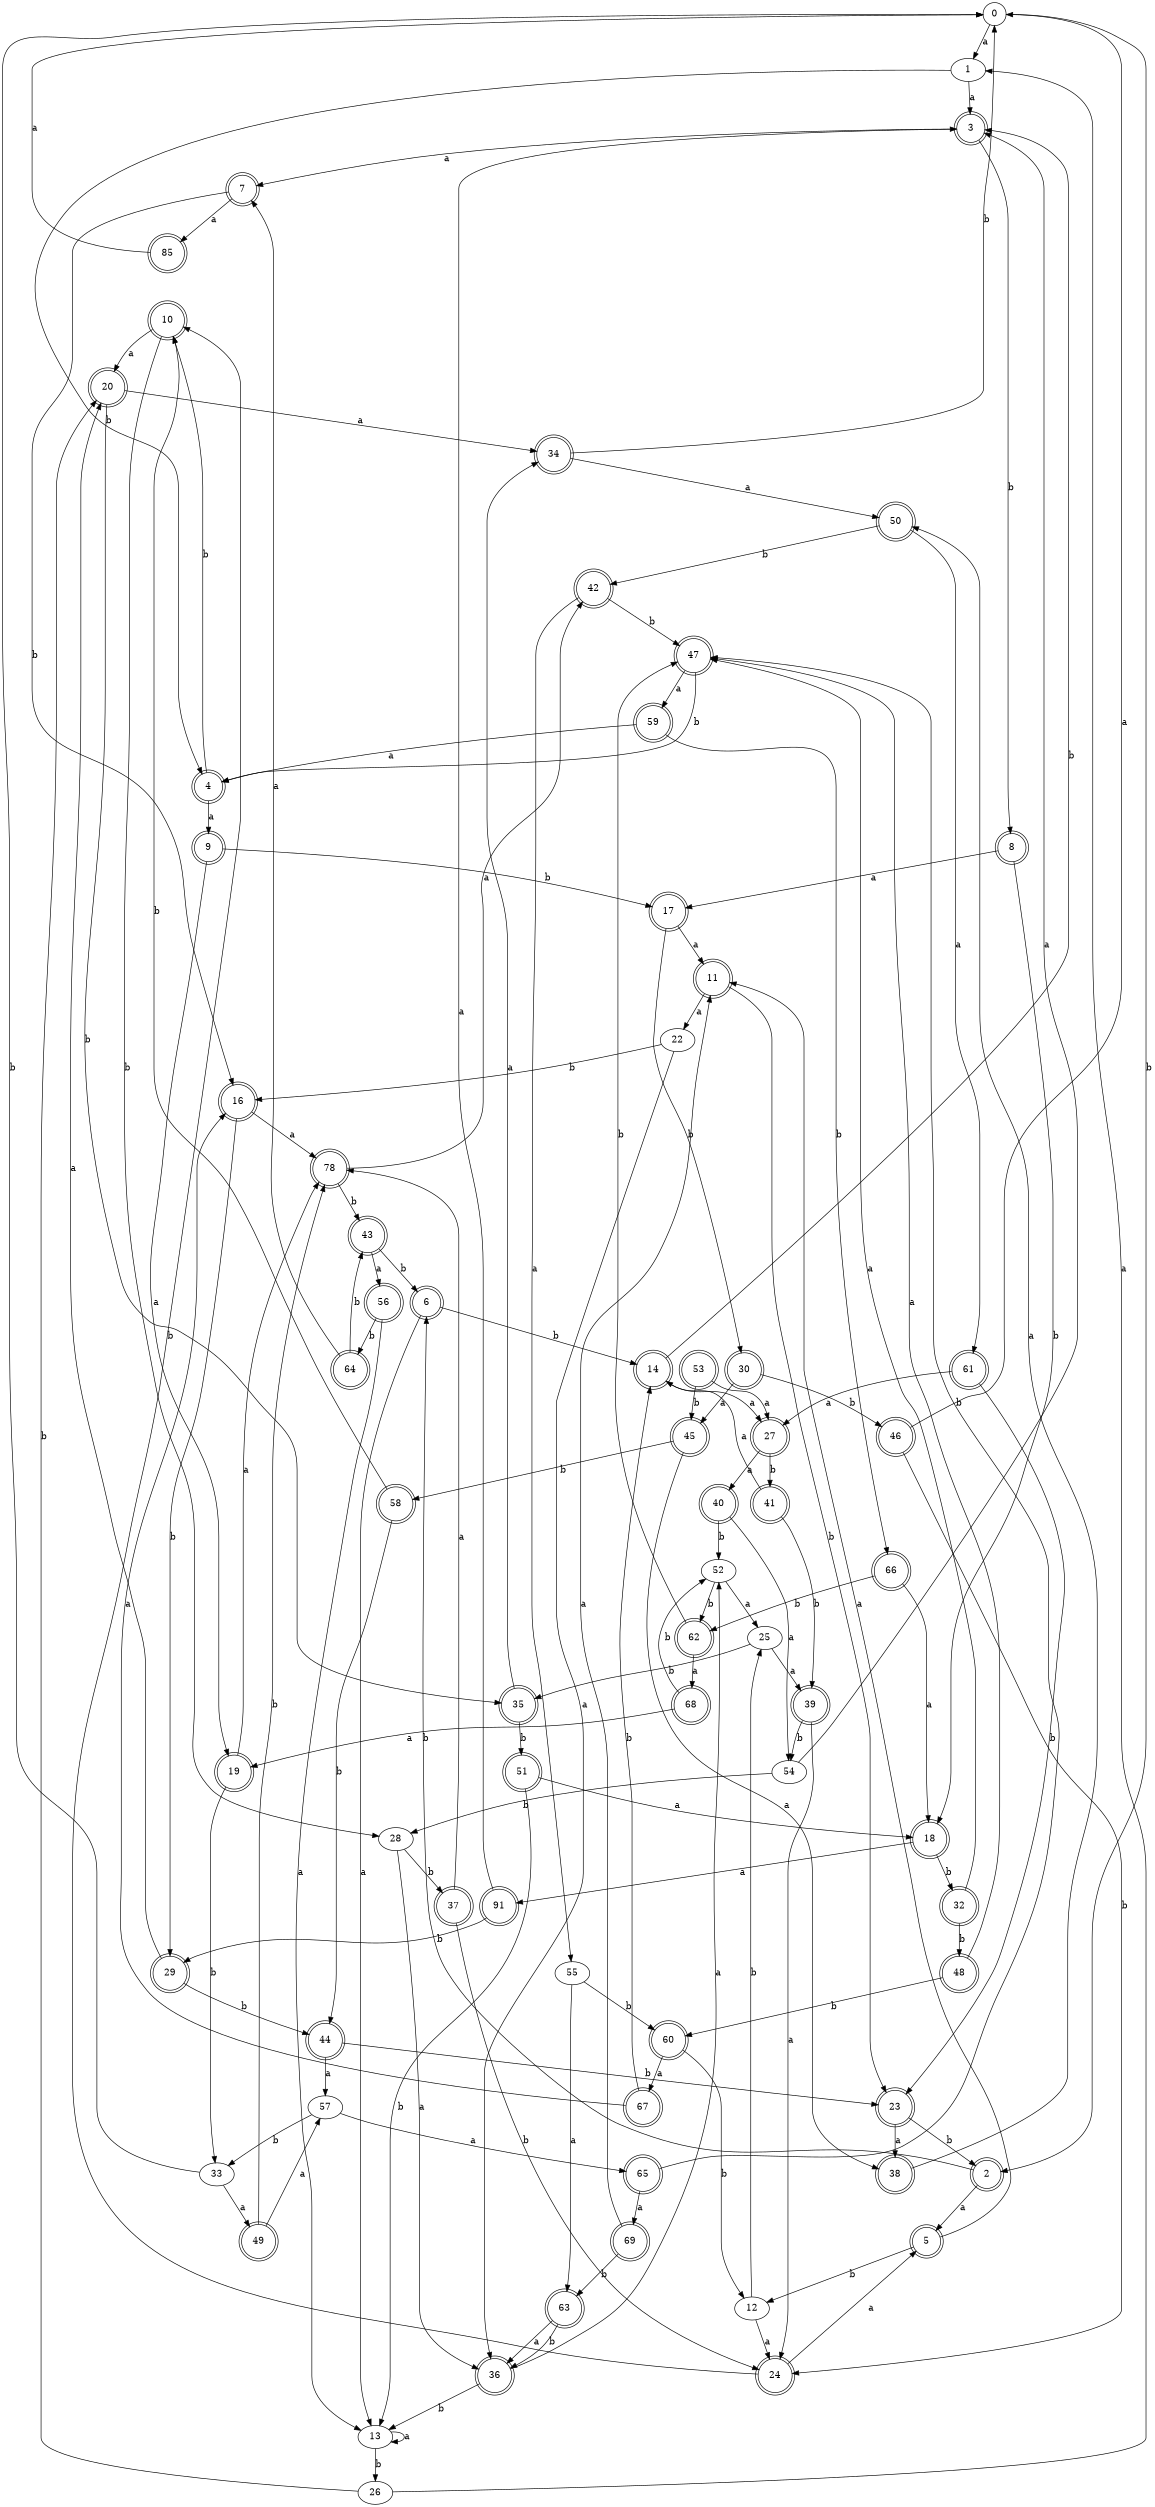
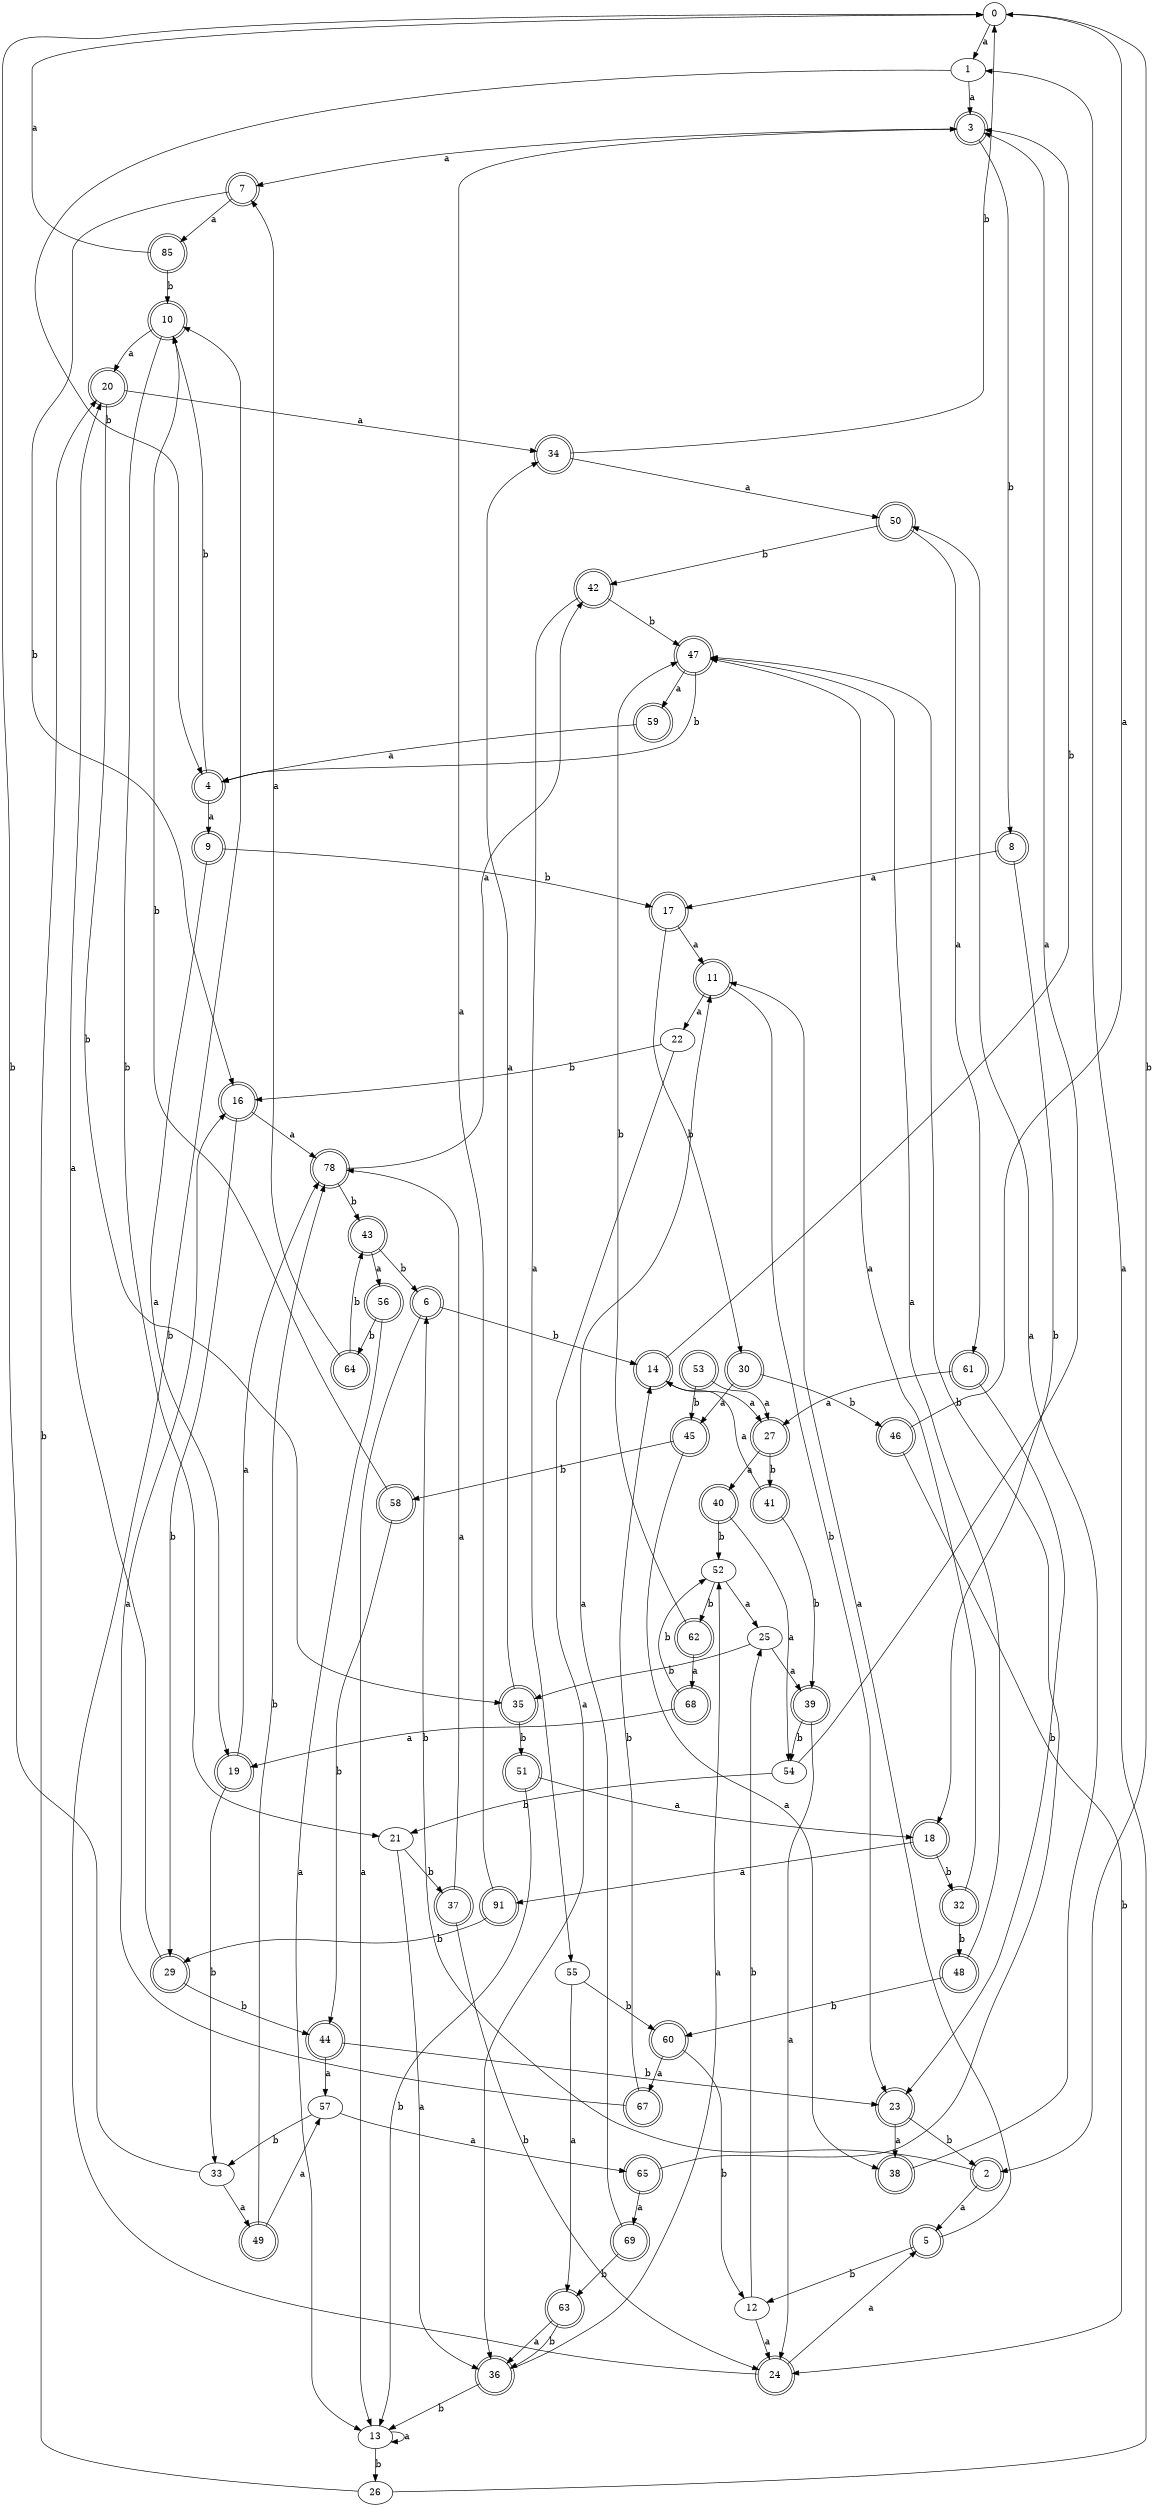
none -> (167, 284)
(891, 1571) -> none
(396, 1839) -> (396, 1839)
